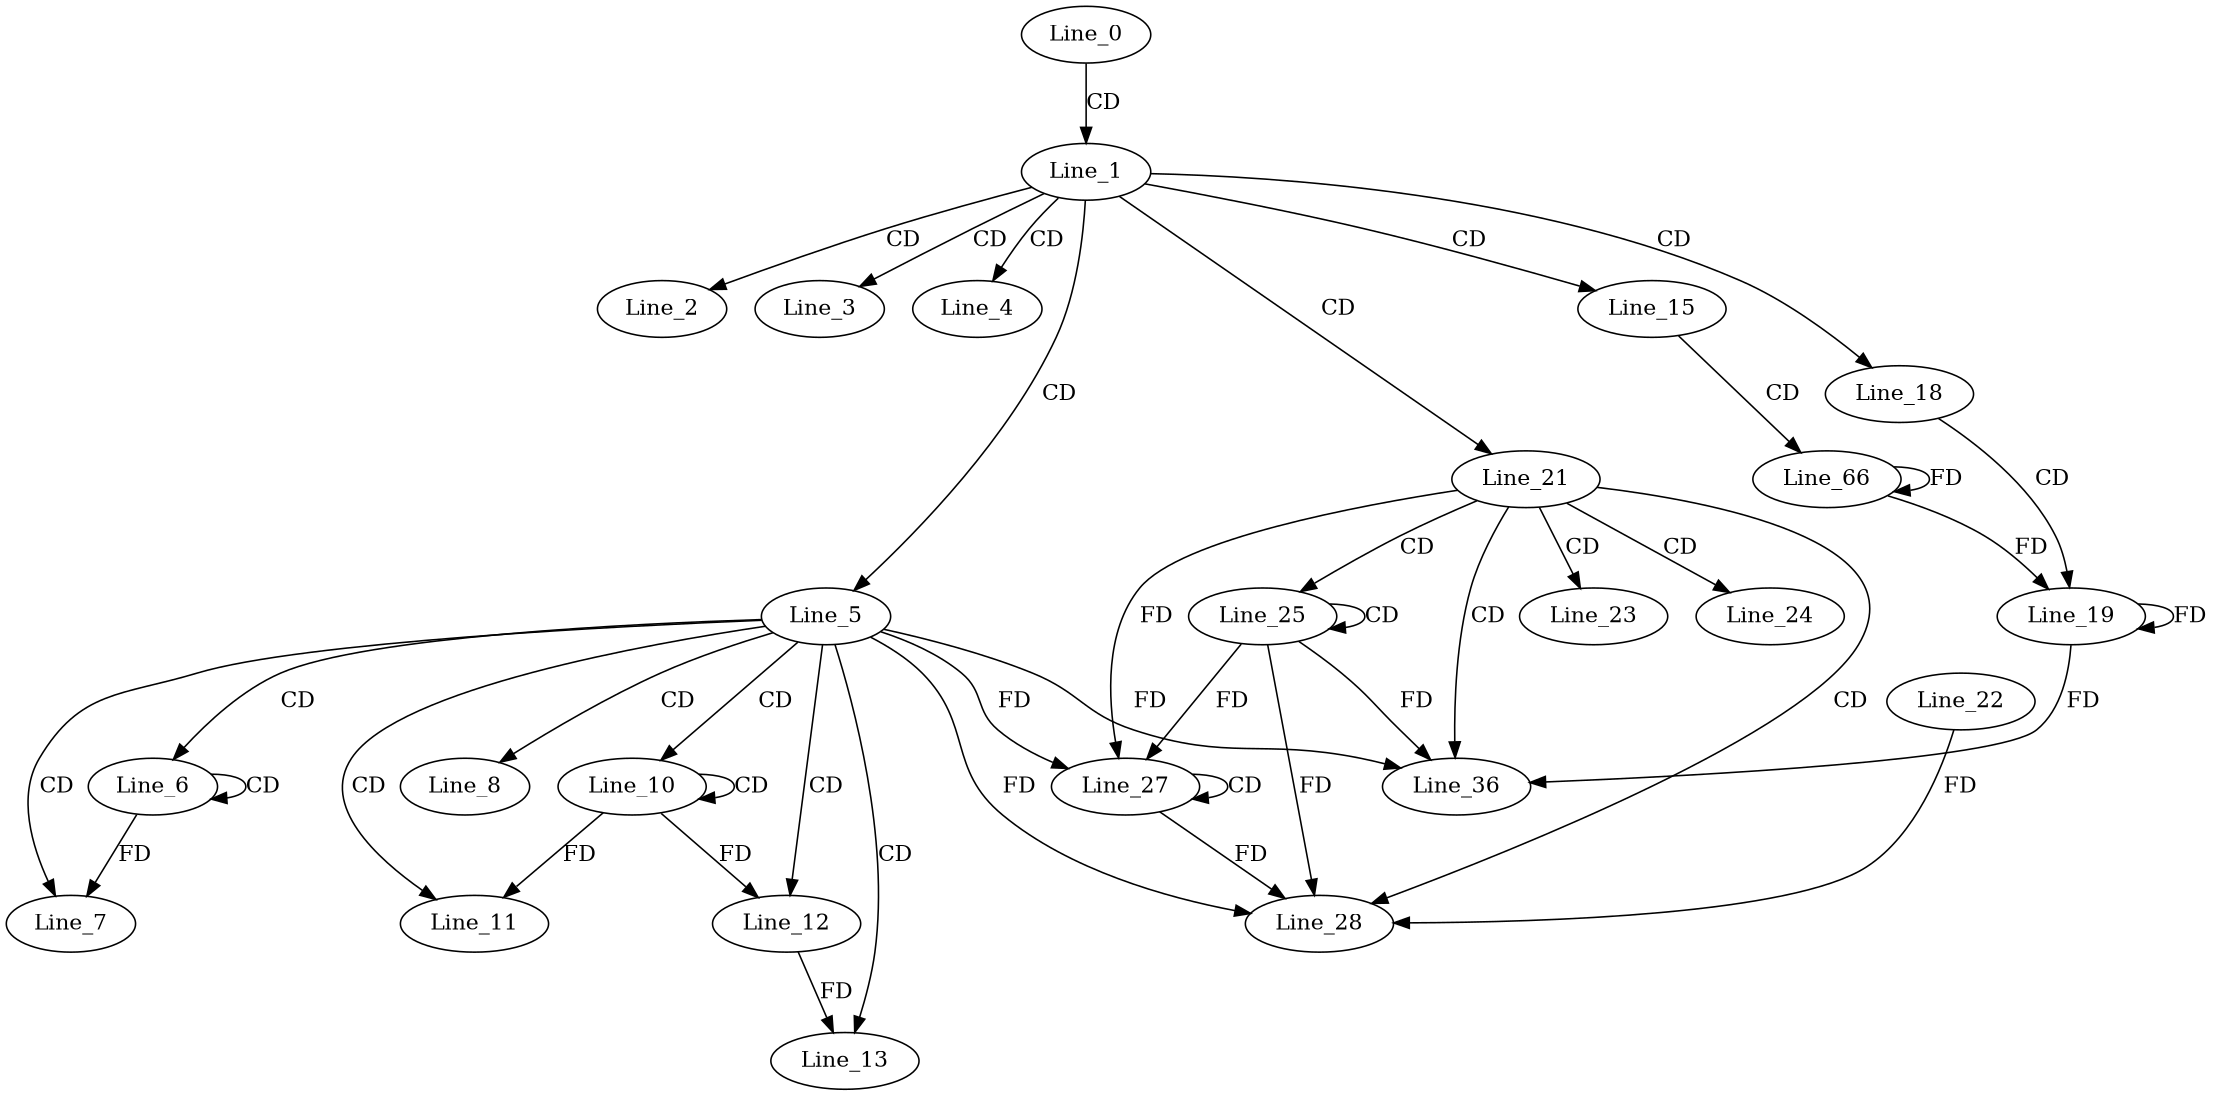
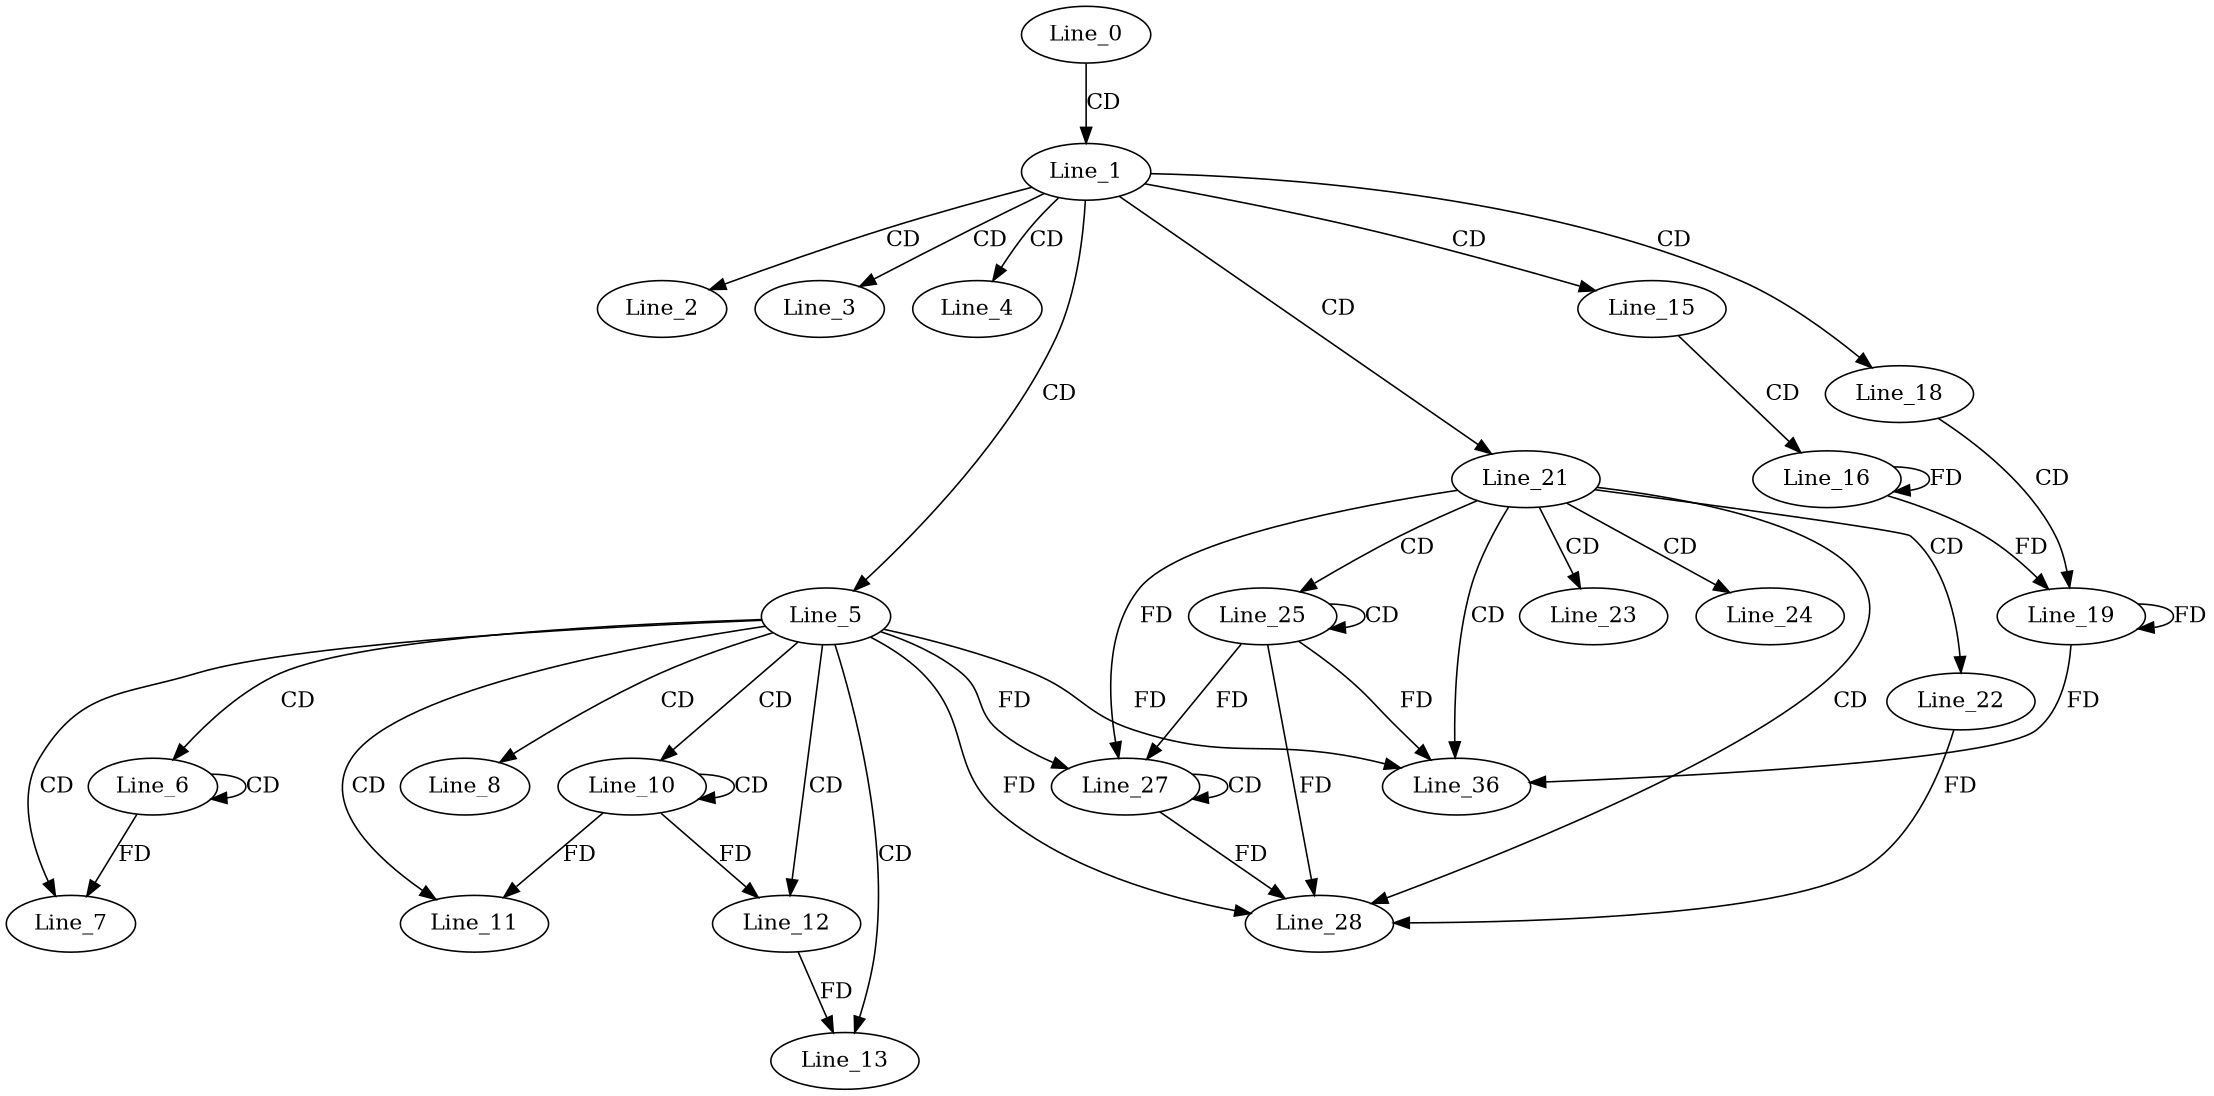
(1827, 479) -> (1827, 479)
none -> (1819, 520)
